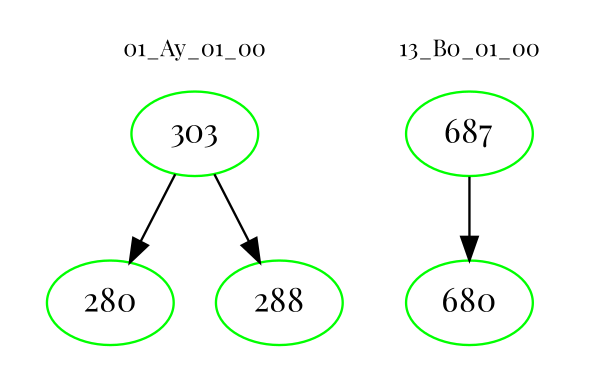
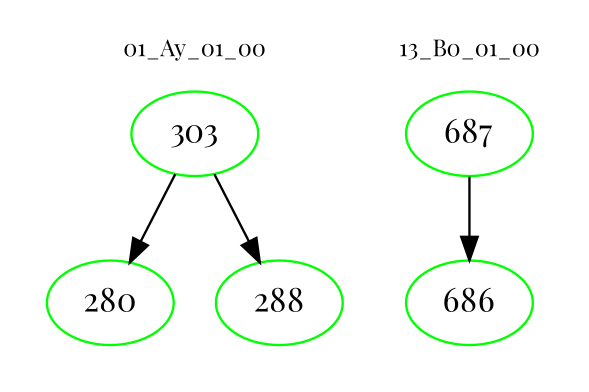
(469, 303) -> (469, 303)
